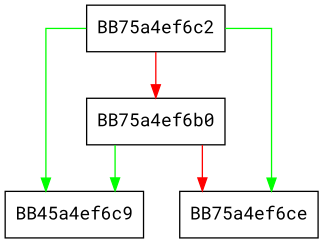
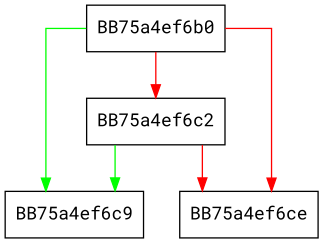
(156, 68) -> (156, 68)
(272, 80) -> (202, 161)
(74, 215) -> (74, 215)
